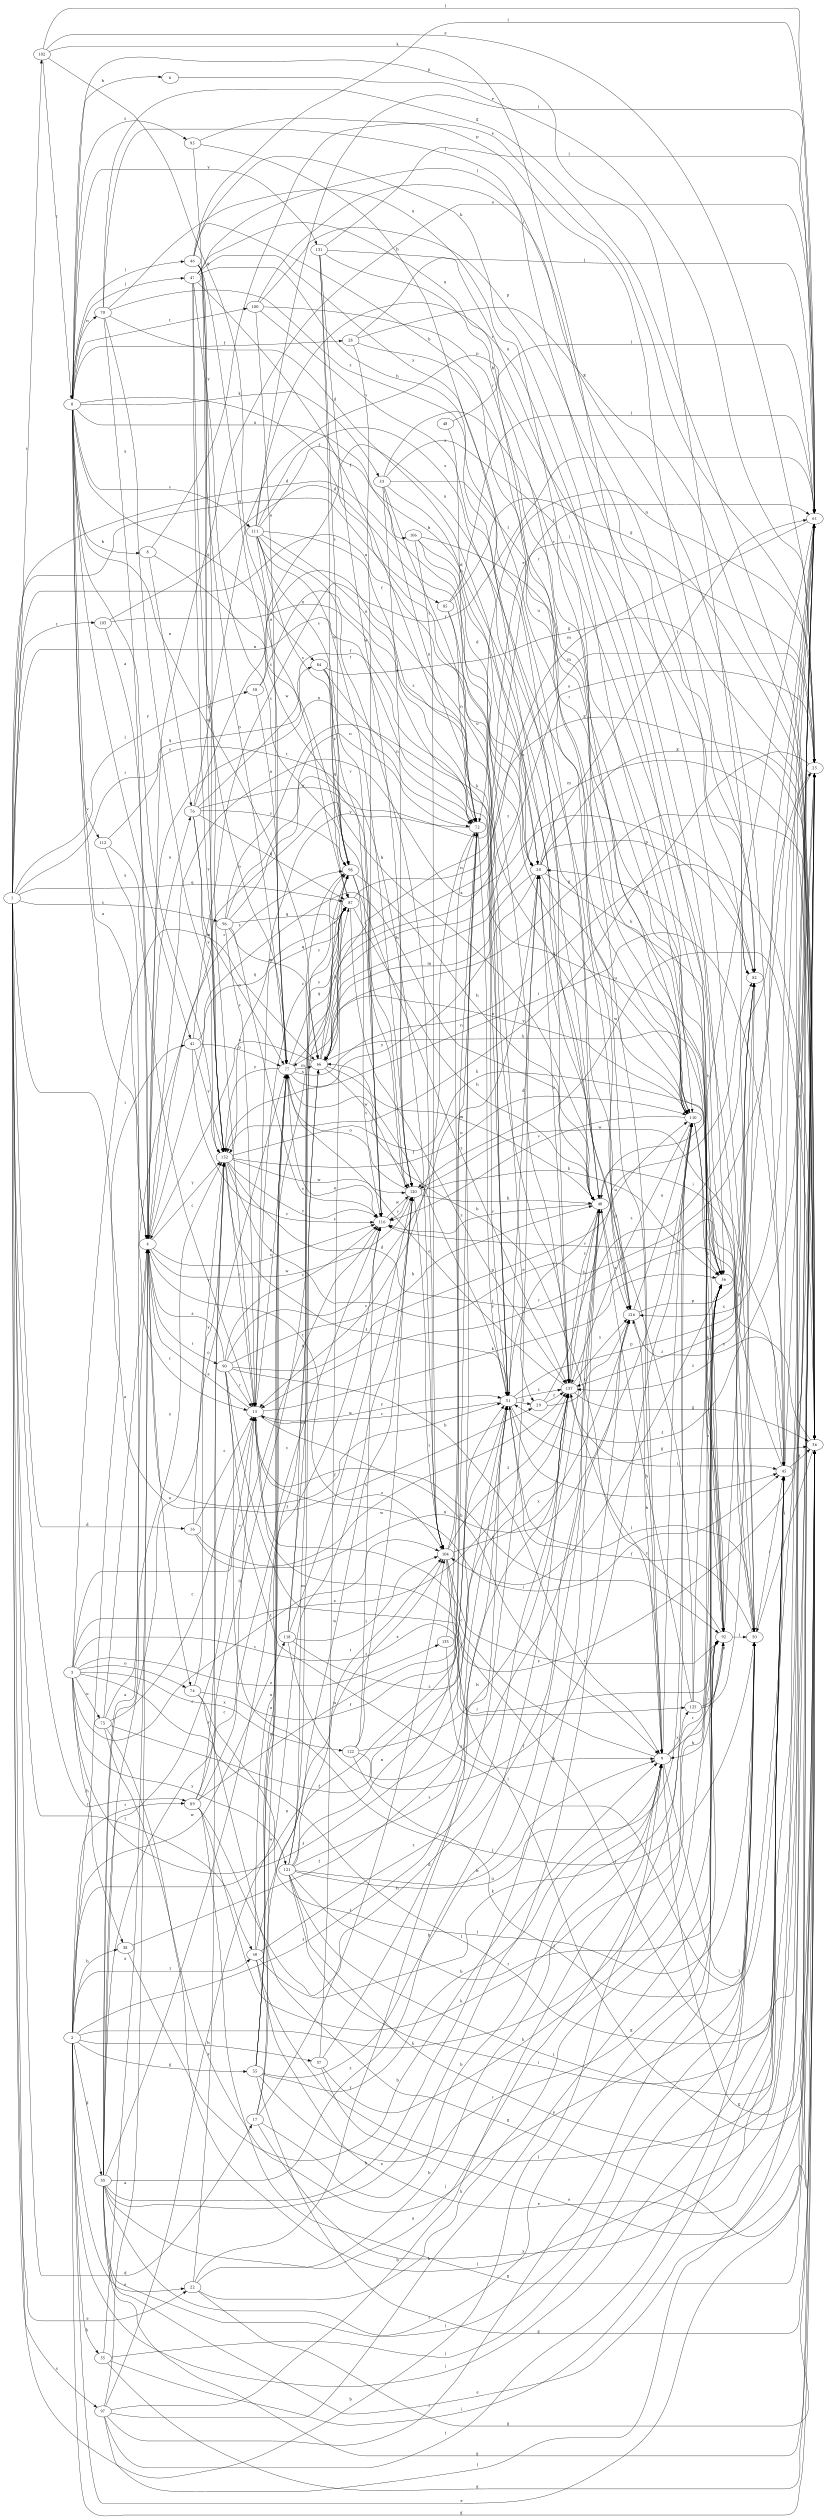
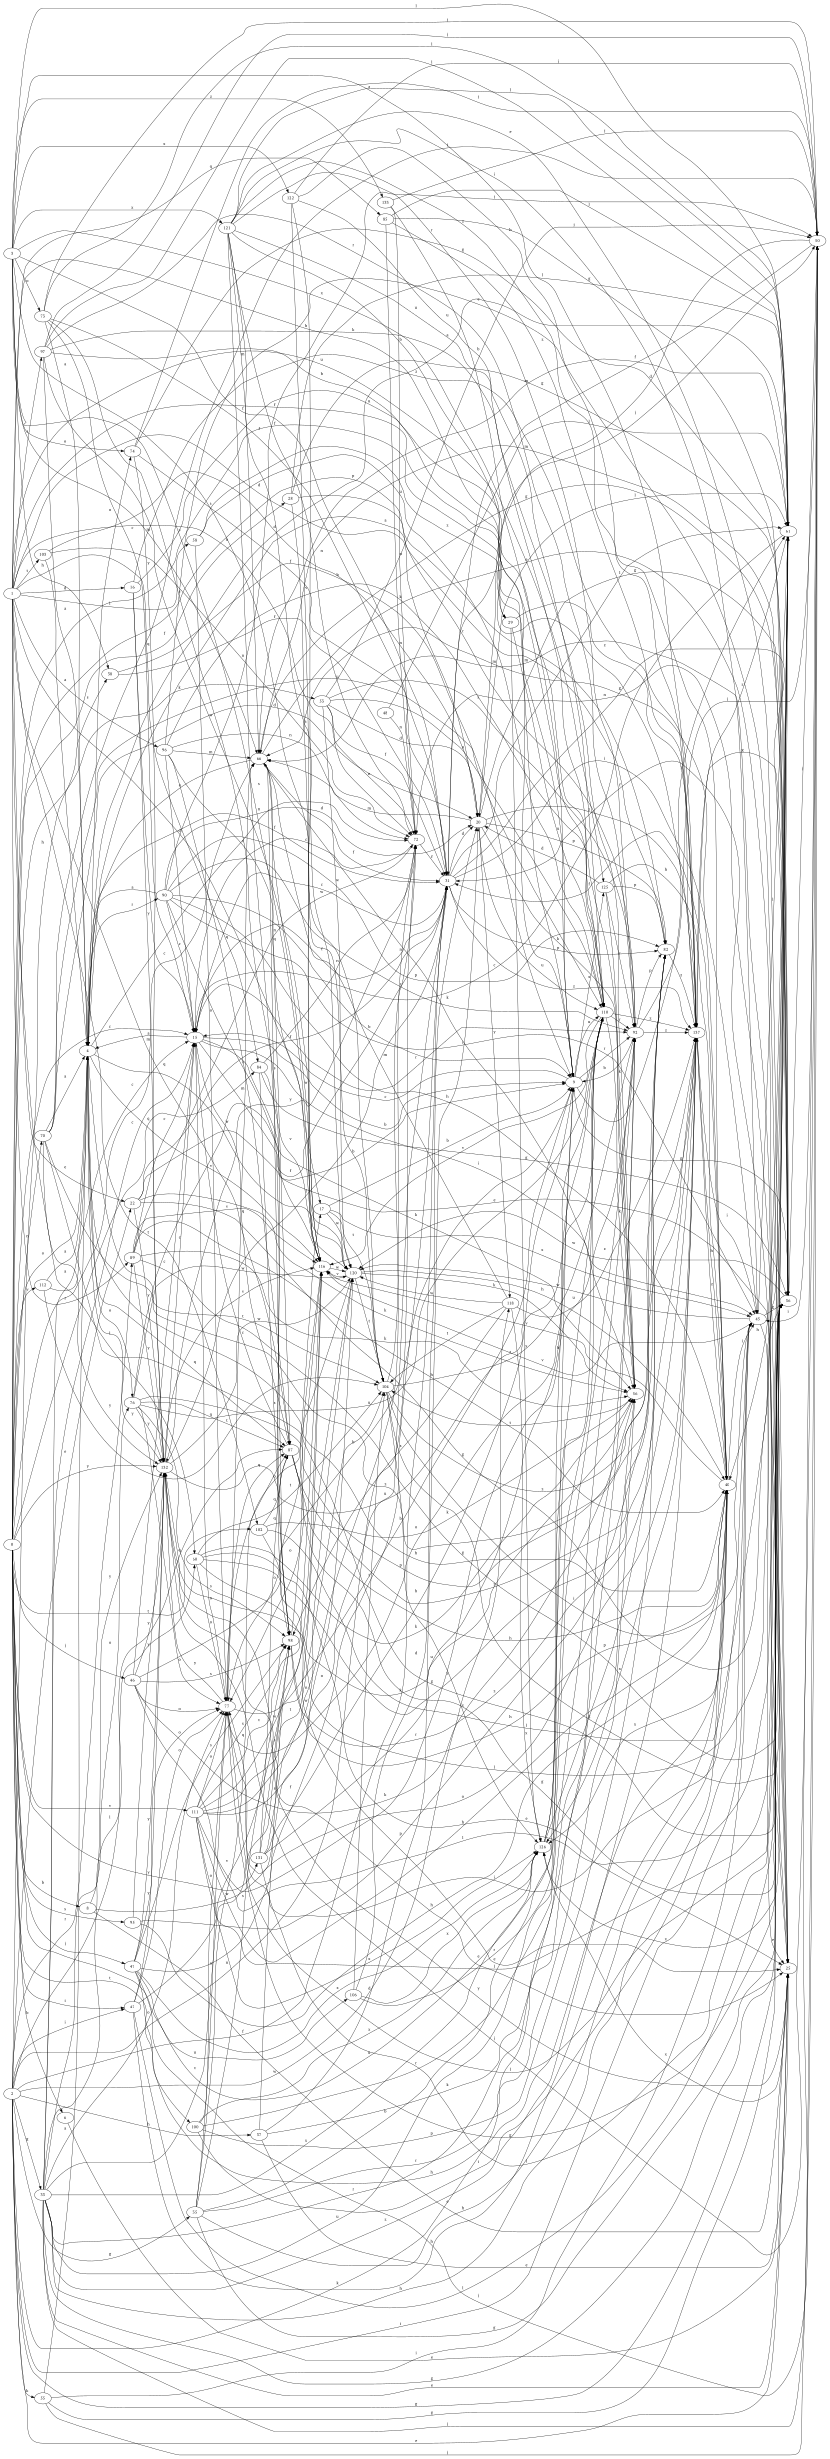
none -> (640, 131)
(57, 228) -> (129, 1614)
(382, 588) -> (322, 1676)
(419, 1028) -> (494, 1061)
(524, 1403) -> (572, 652)
(524, 1746) -> (448, 315)
(270, 1804) -> (291, 1466)
